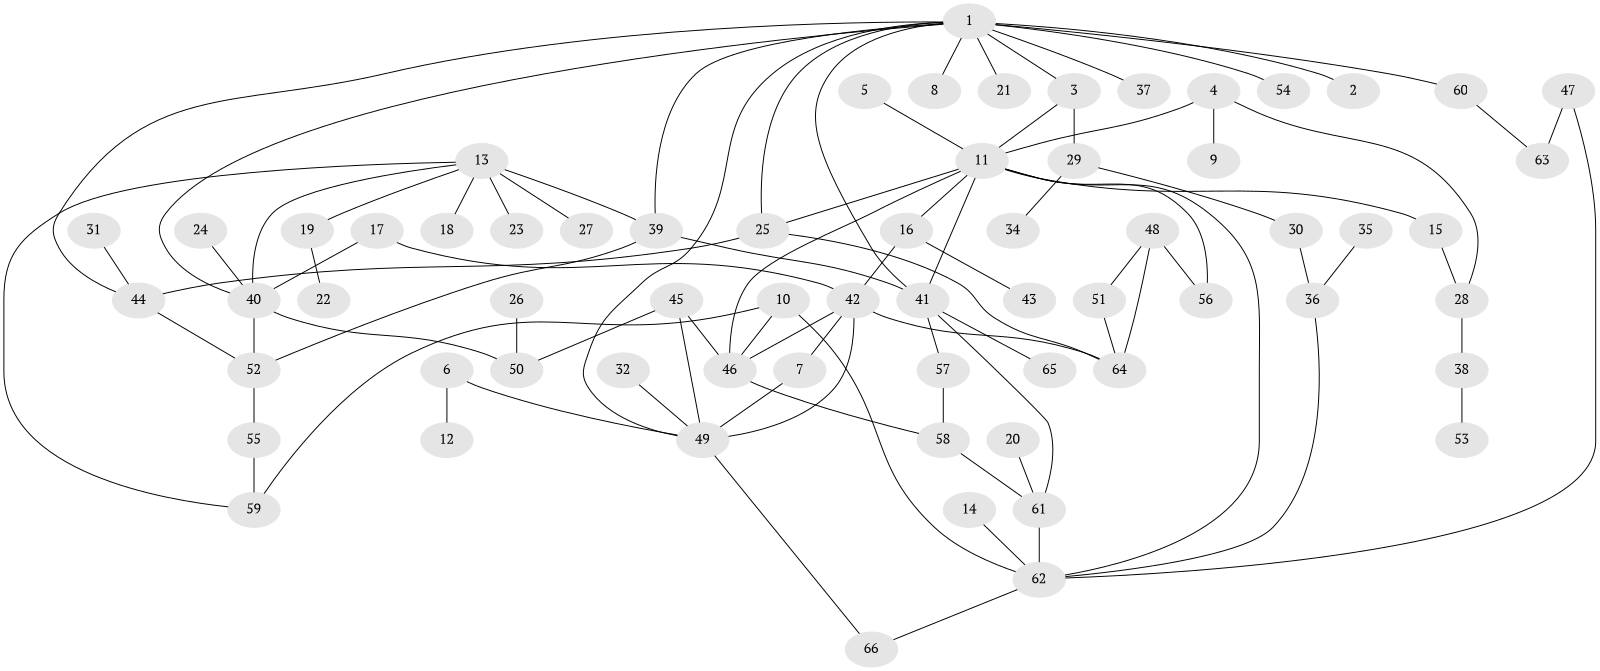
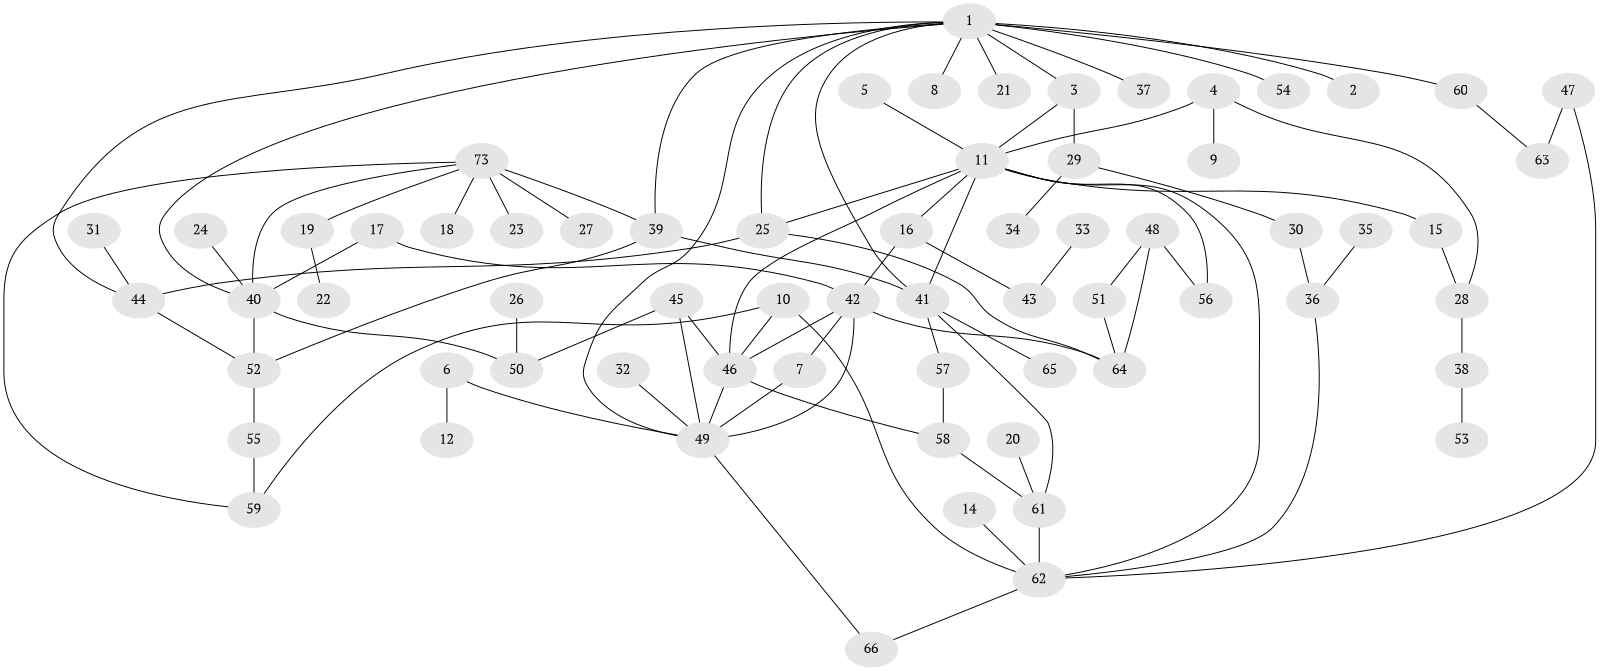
(482, 161) -> (482, 161)
none -> (1083, 231)
none -> (716, 405)
